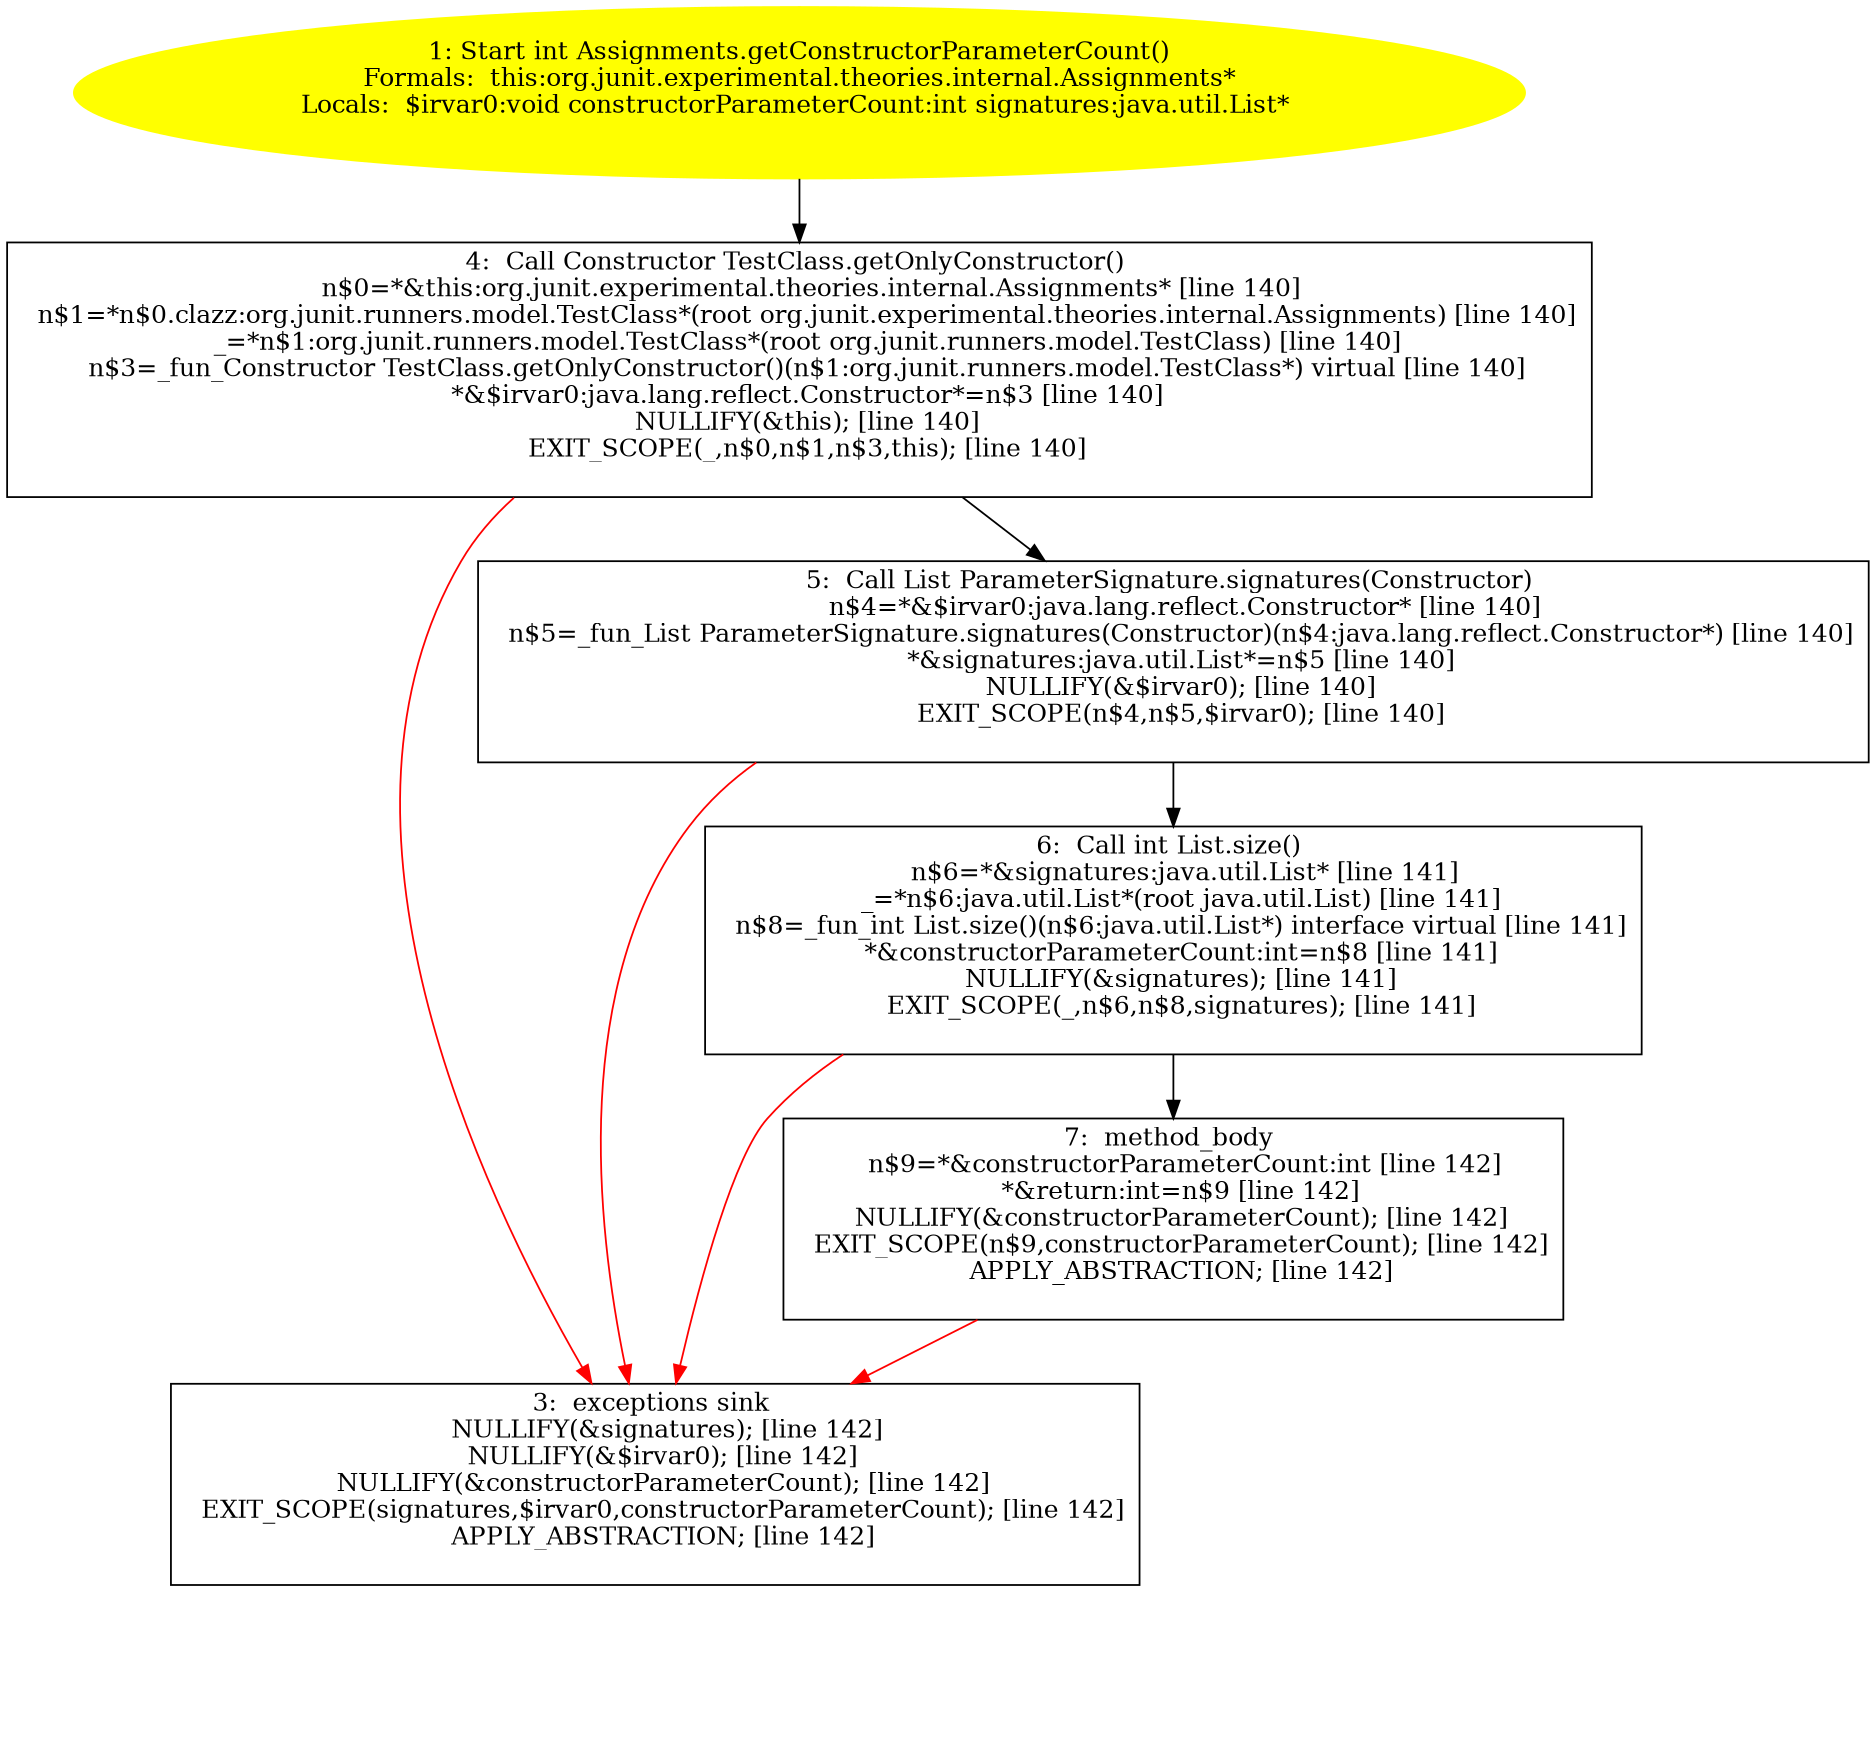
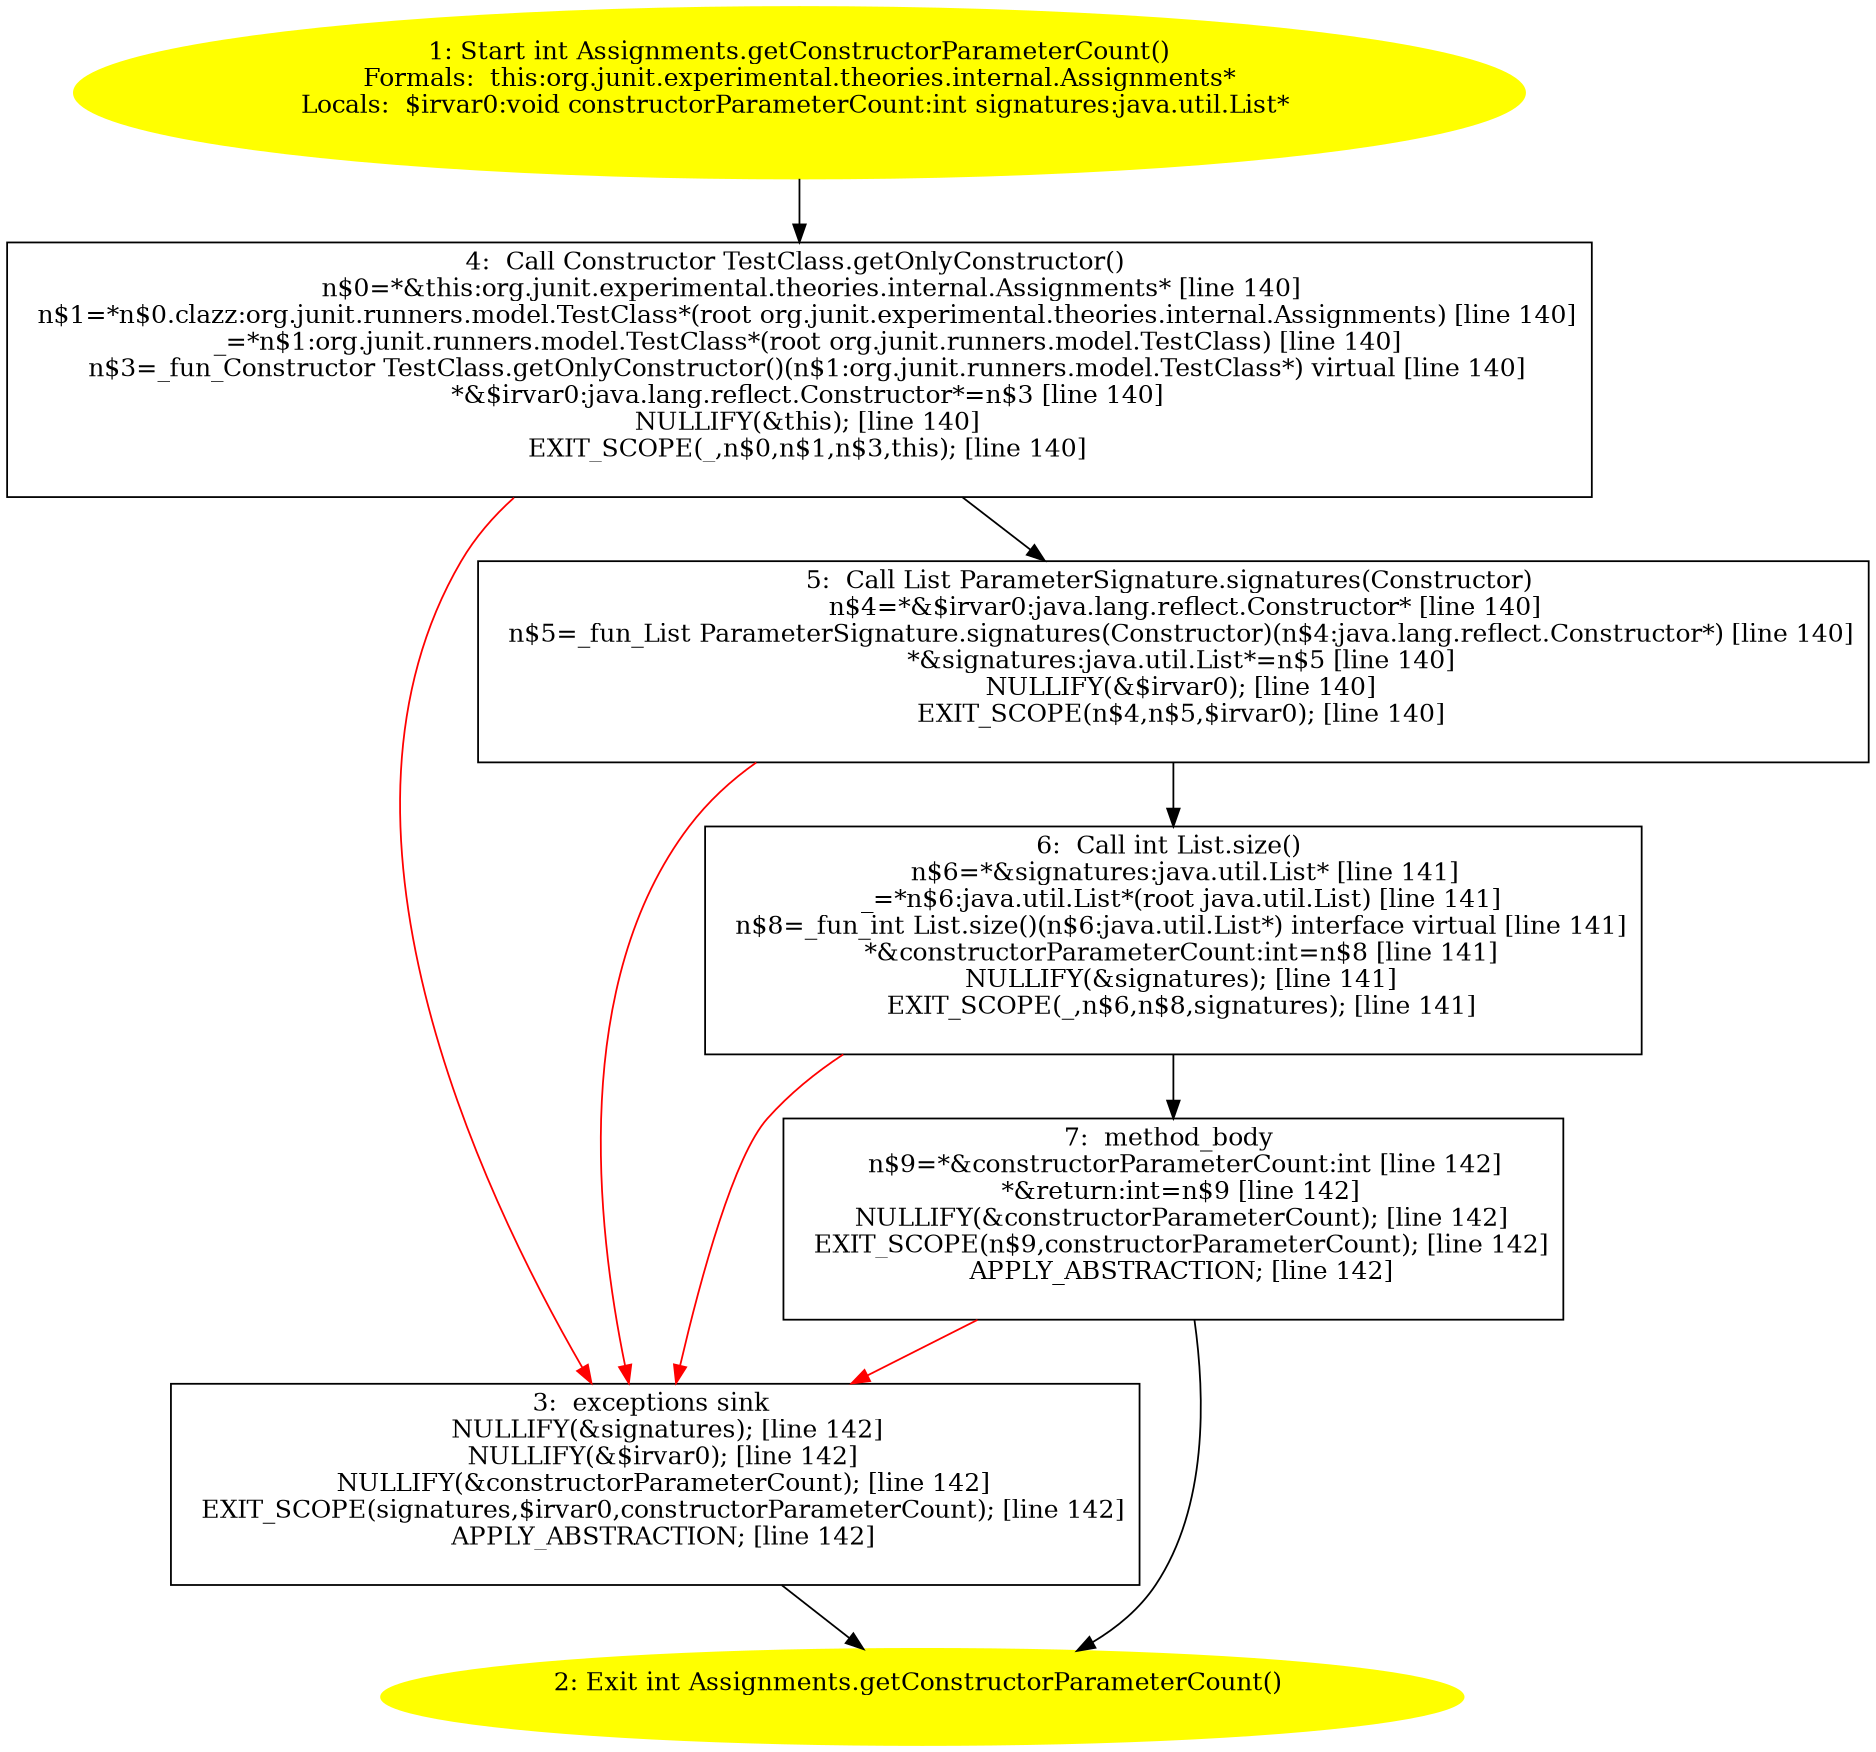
none -> (922, 1697)
